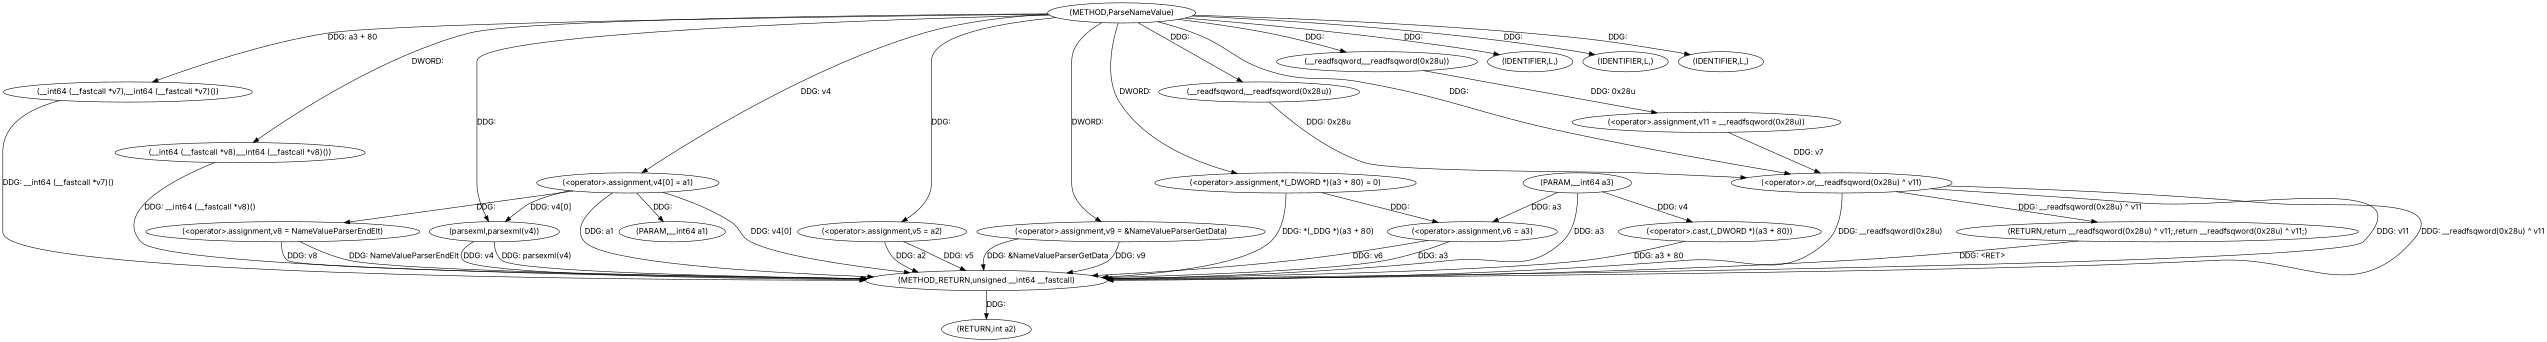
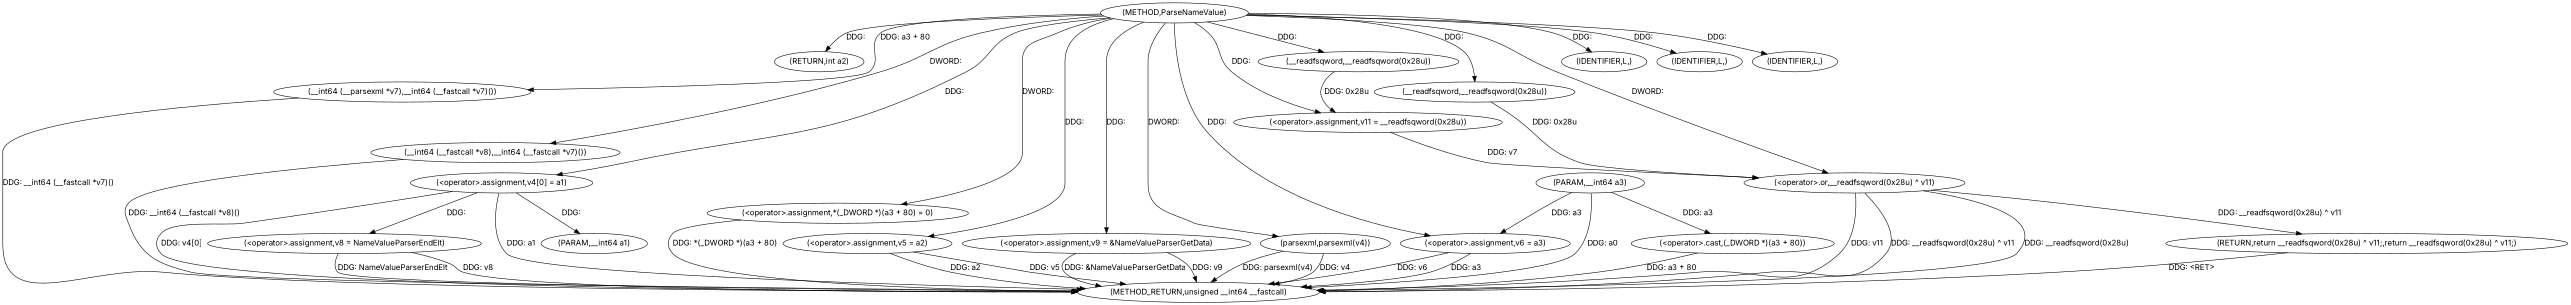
none -> (1244, 81)
(128, 92) -> (402, 92)
(816, 92) -> (956, 92)
(1460, 92) -> (1649, 92)
(488, 122) -> (1165, 122)
(1089, 122) -> (1117, 122)
(240, 153) -> (495, 153)
(537, 200) -> none
(1377, 207) -> (1256, 173)
(1673, 207) -> (1698, 213)
(1328, 232) -> (725, 244)
(1589, 232) -> (1603, 244)
(986, 302) -> (962, 20)
